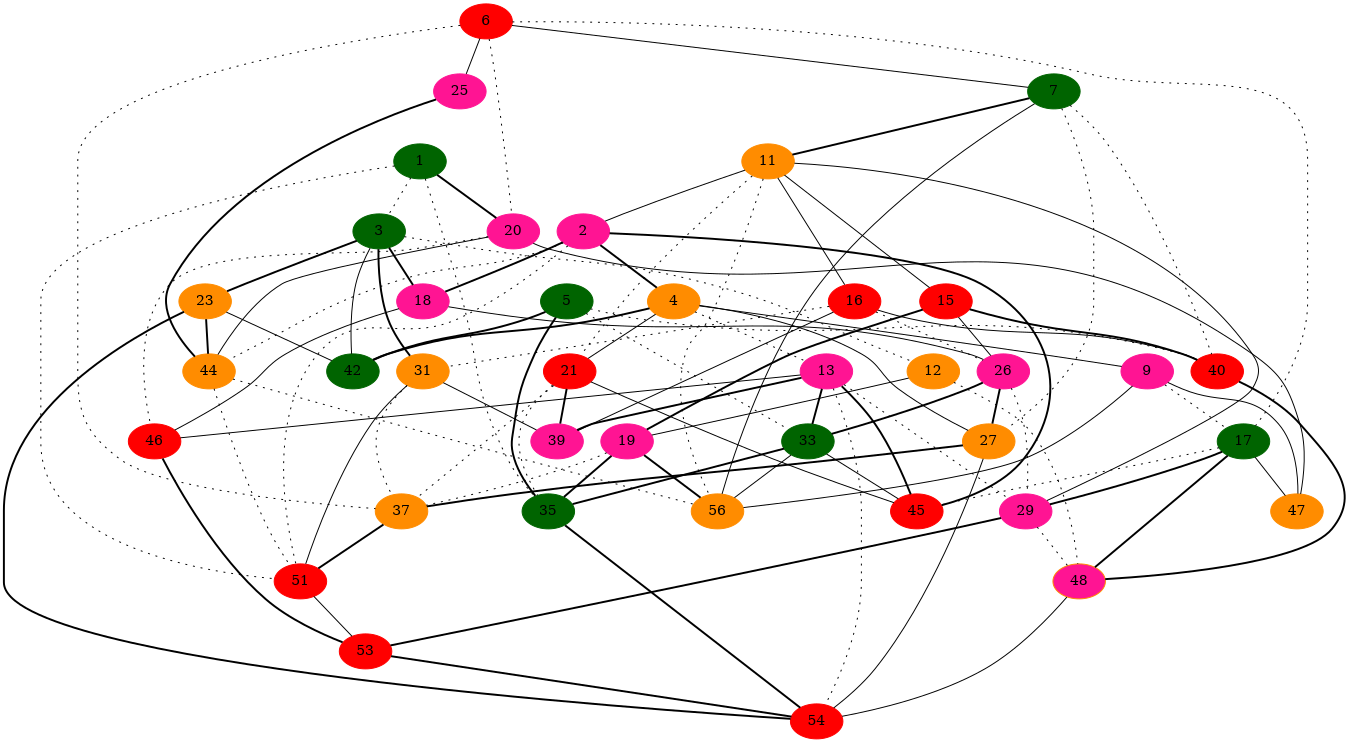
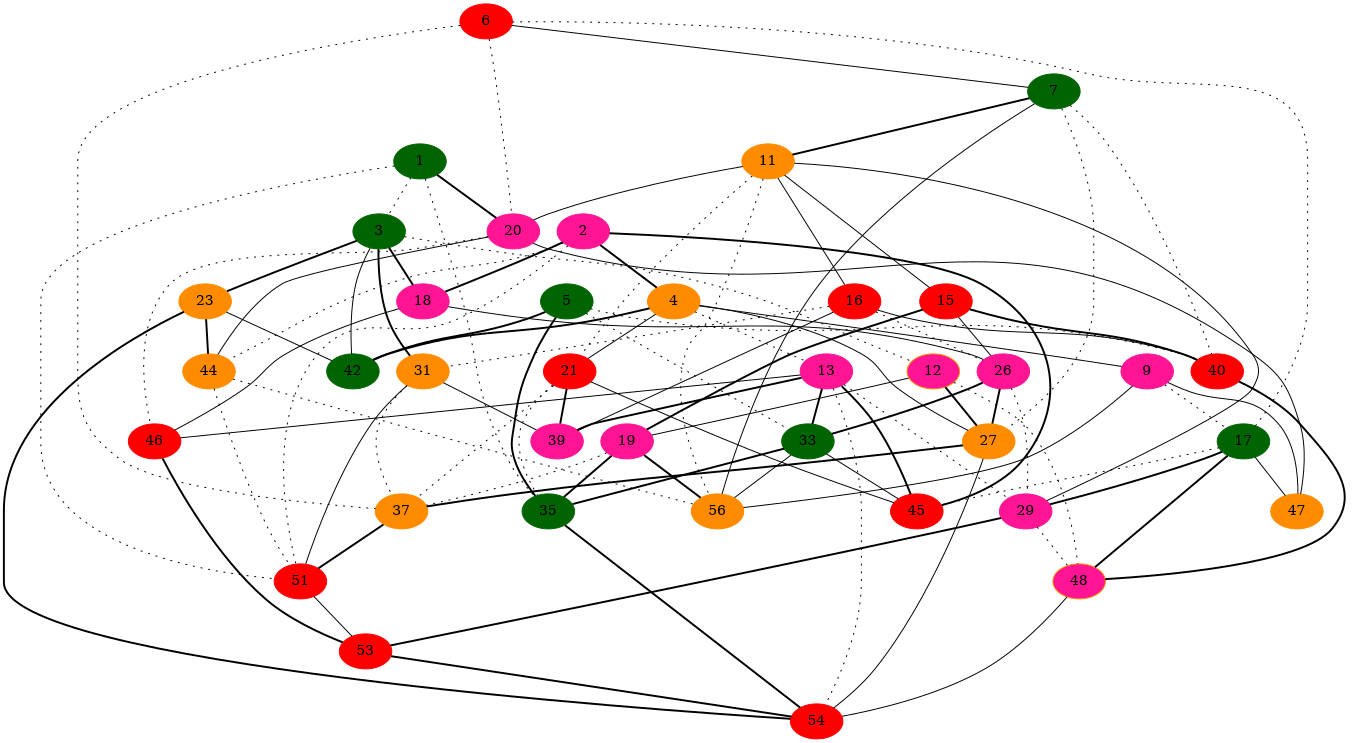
(460, 91) -> none
(675, 195) -> (637, 188)
(933, 371) -> (933, 371)
none -> (961, 406)
